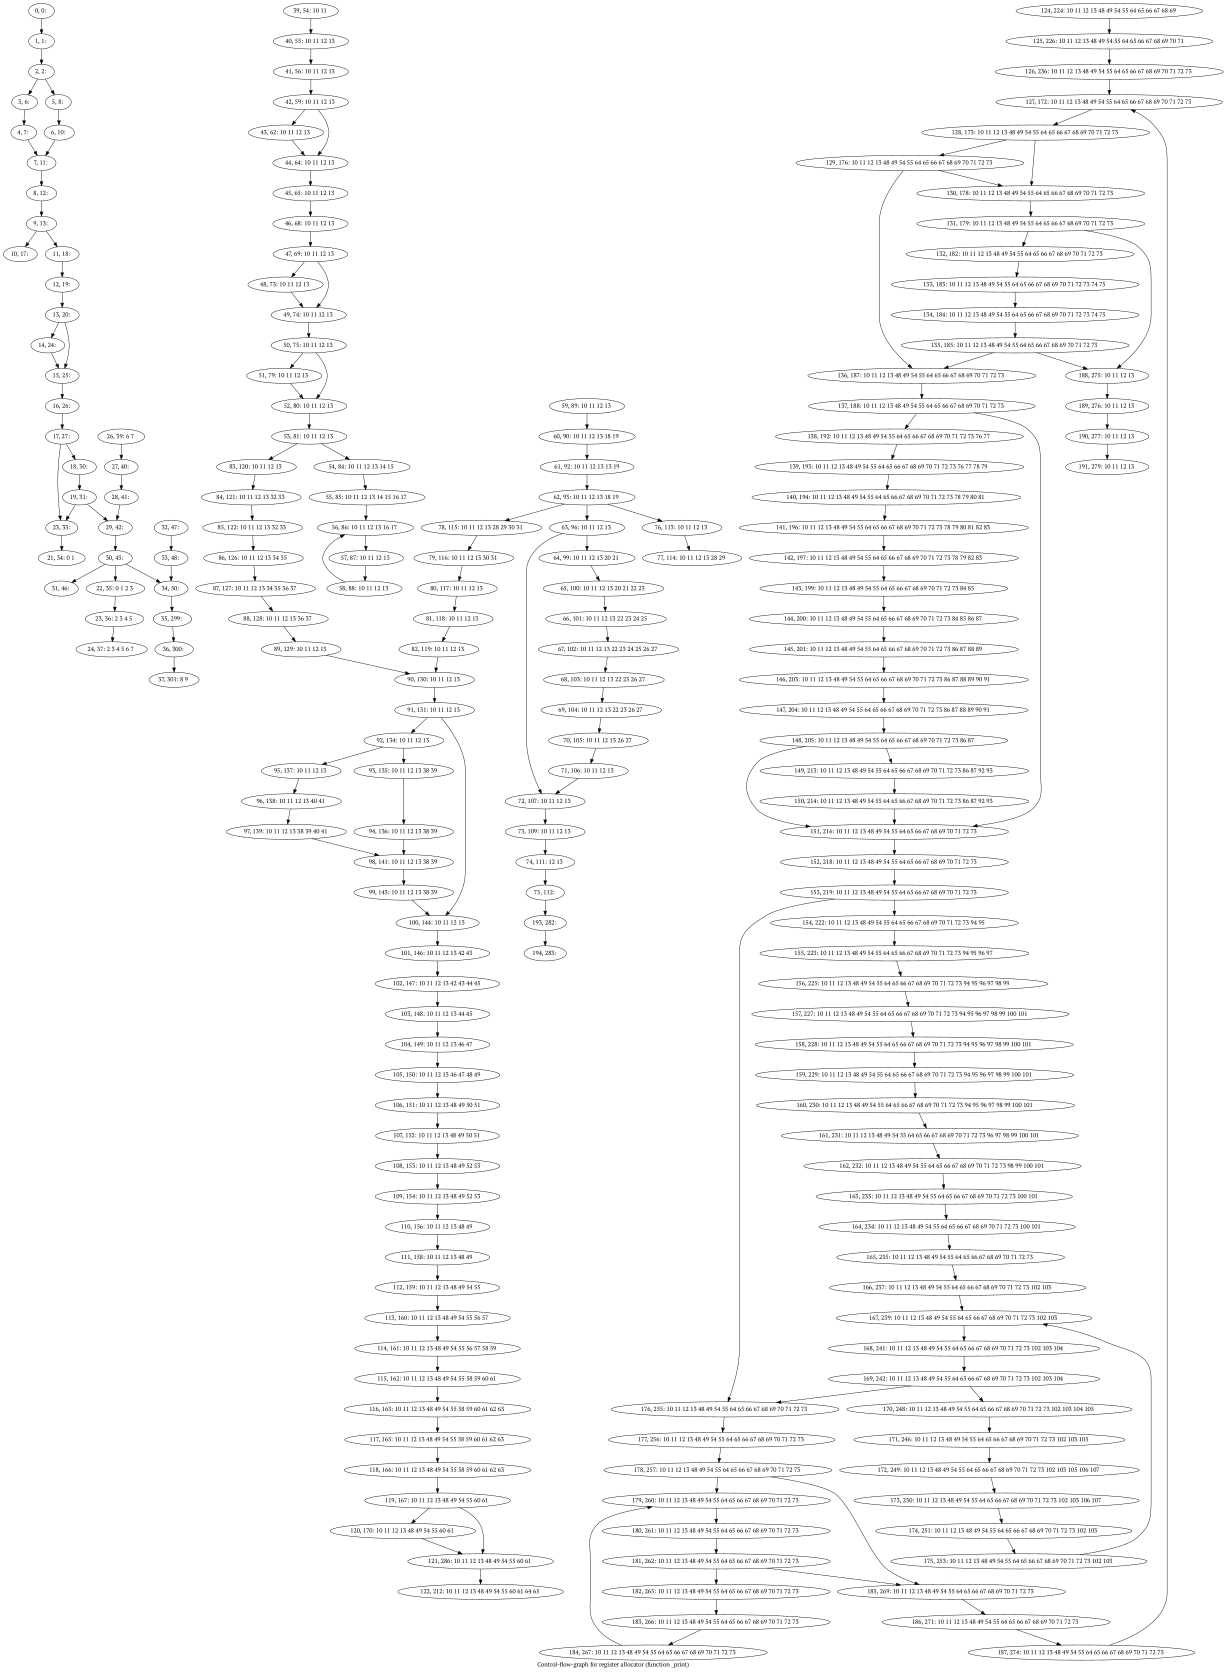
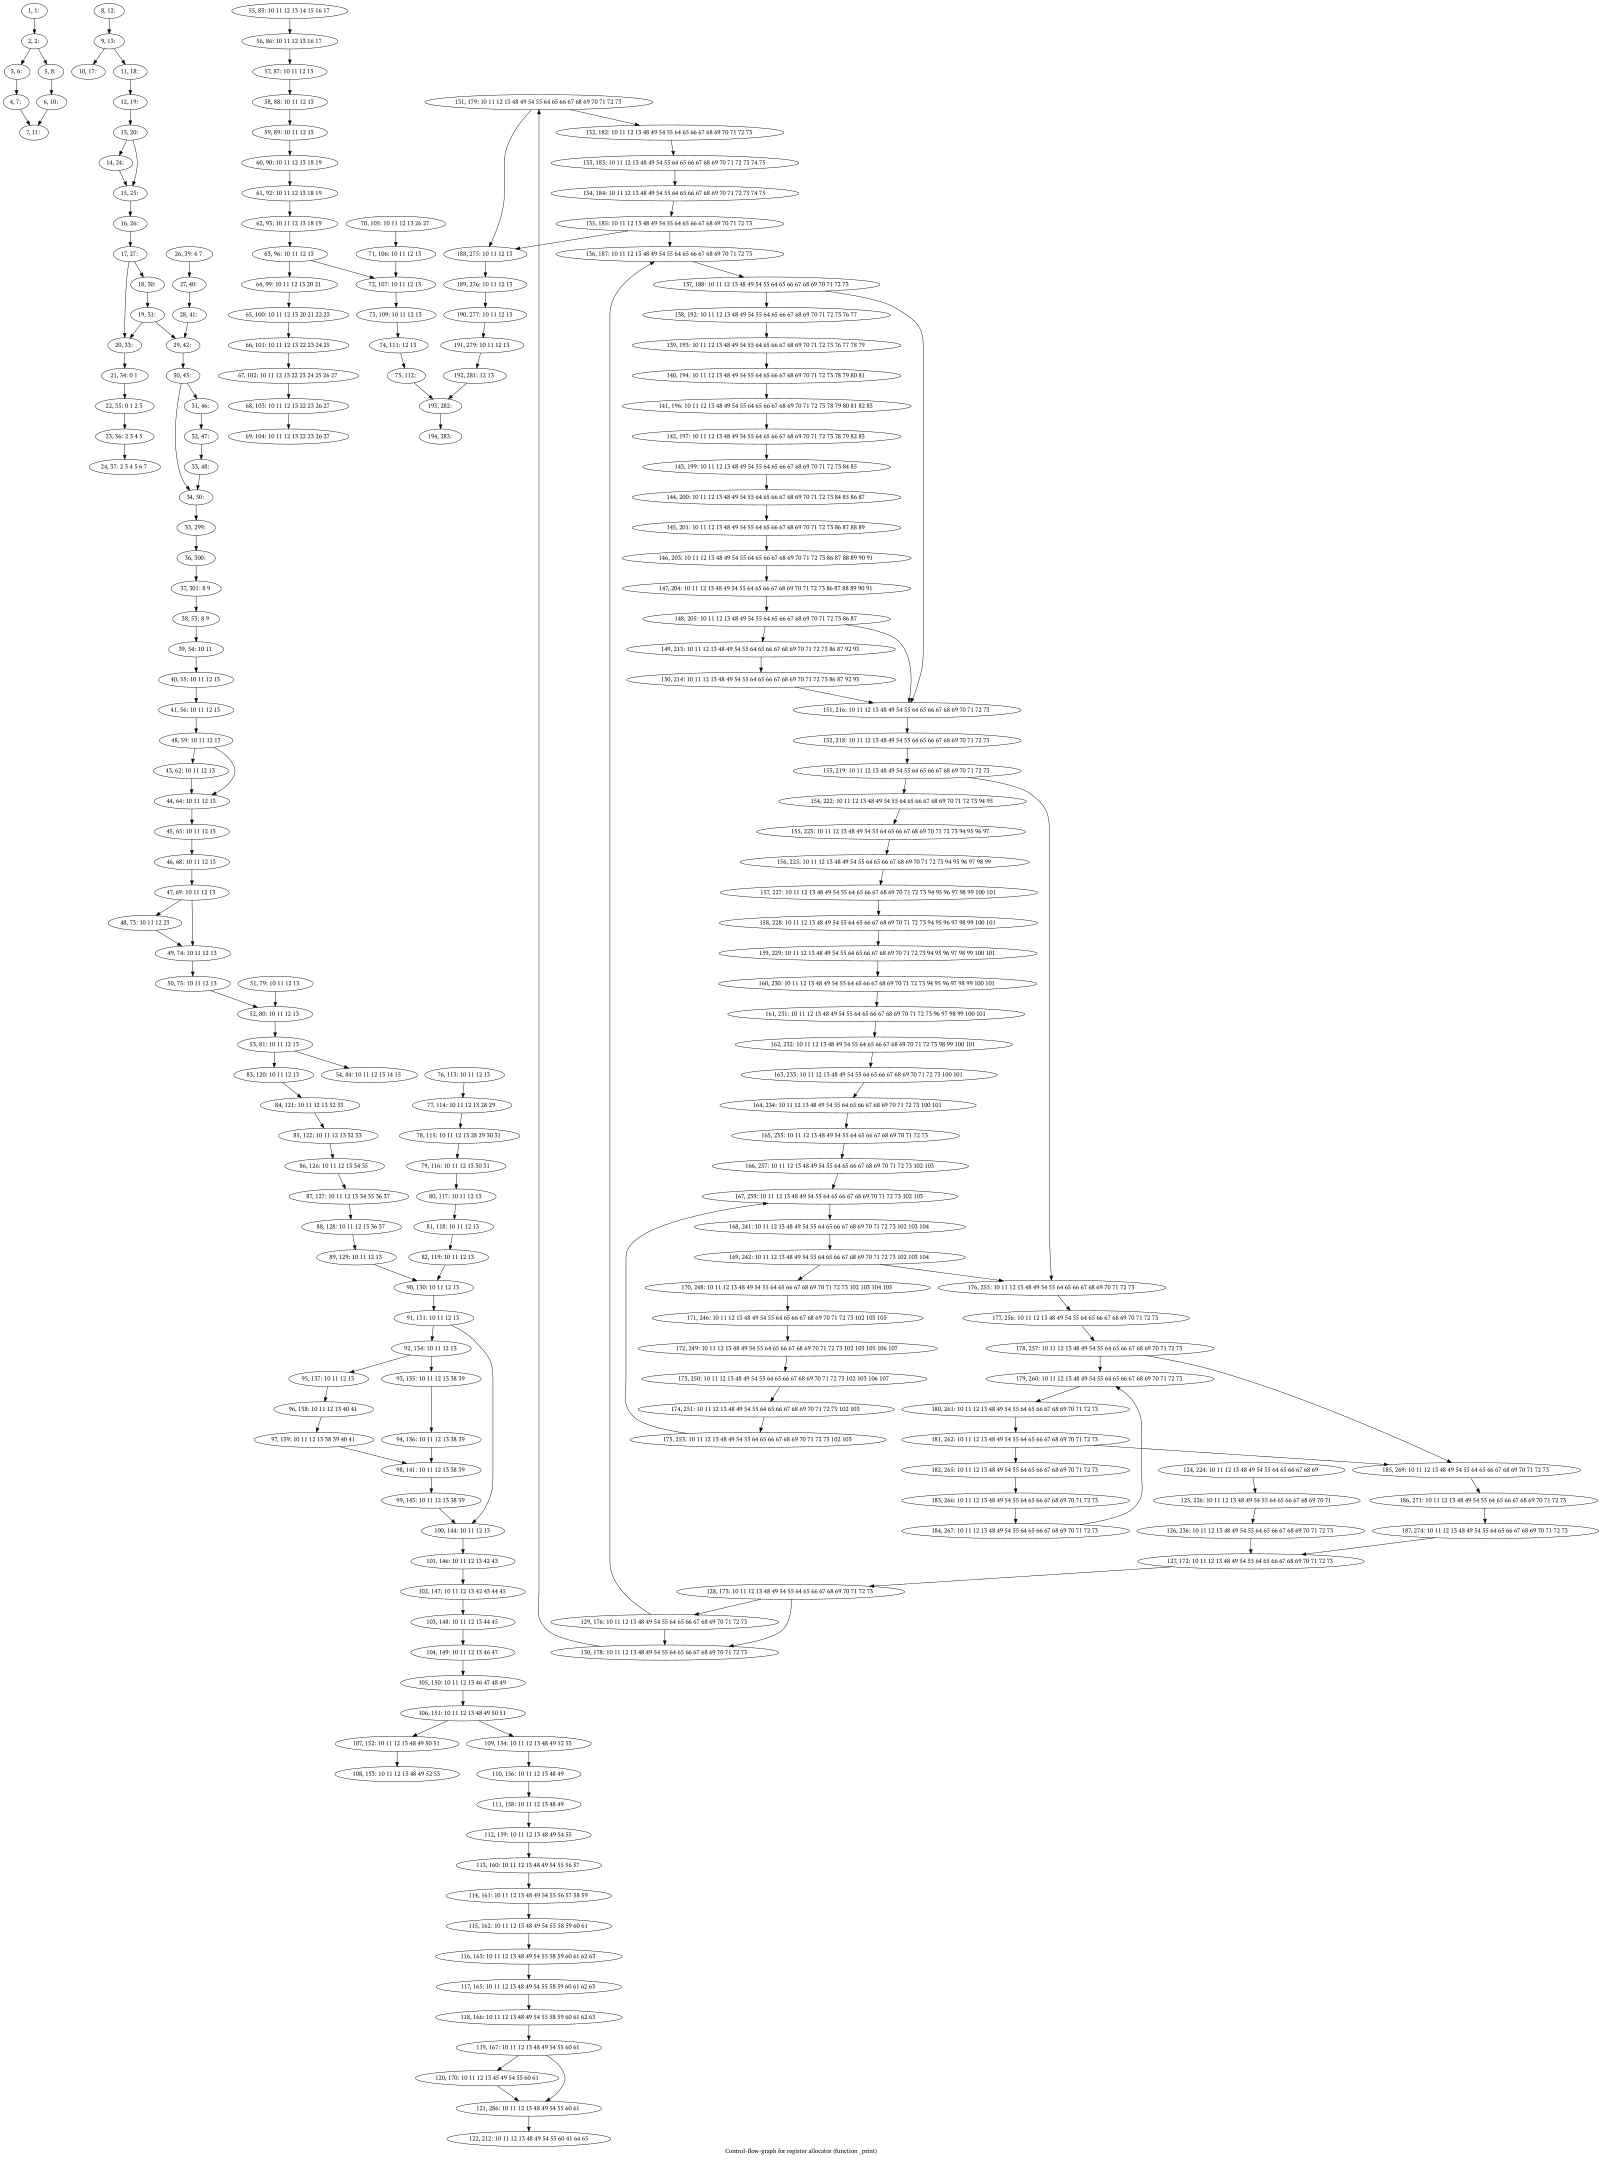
(42, 11) -> none
(311, 102) -> (196, 741)
(42, 176) -> none
(286, 285) -> (145, 923)
(298, 359) -> none
none -> (475, 376)
none -> (201, 419)
(587, 467) -> (290, 193)
(364, 480) -> none
(537, 512) -> (461, 1119)
(633, 512) -> none
(62, 528) -> (125, 345)
(323, 561) -> (290, 115)
(115, 571) -> (125, 389)
none -> (196, 619)
(600, 723) -> none
(438, 1179) -> (494, 1728)
(403, 1531) -> (487, 2078)
(481, 1592) -> (529, 2139)
